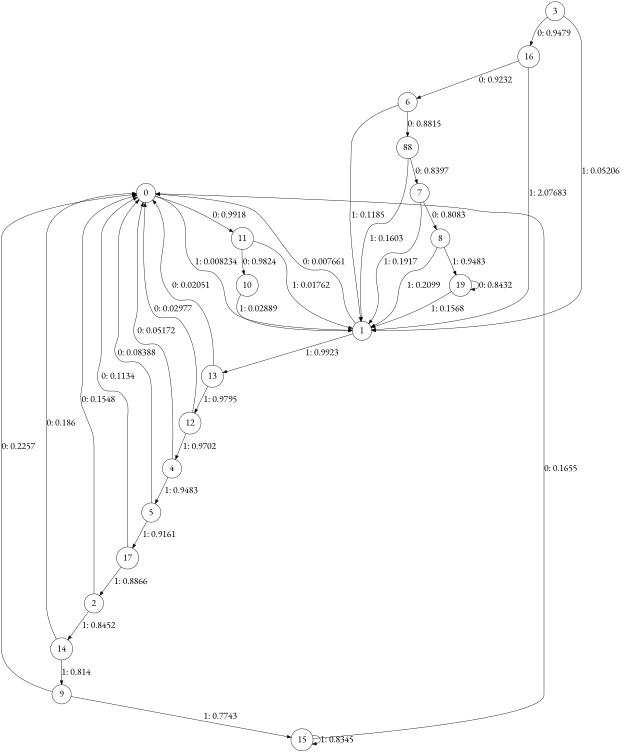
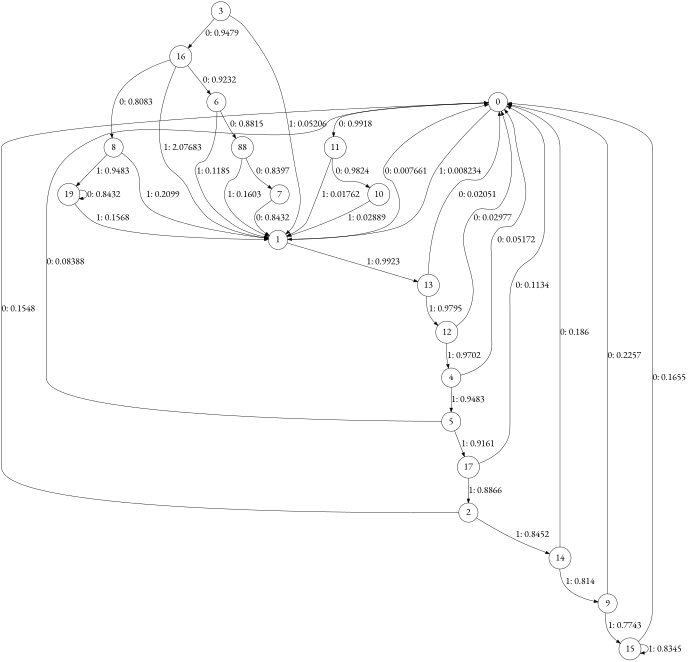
(429, 214) -> (125, 85)
(403, 262) -> (275, 218)
